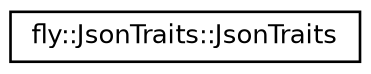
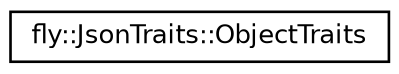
(185, 37) -> (200, 37)
